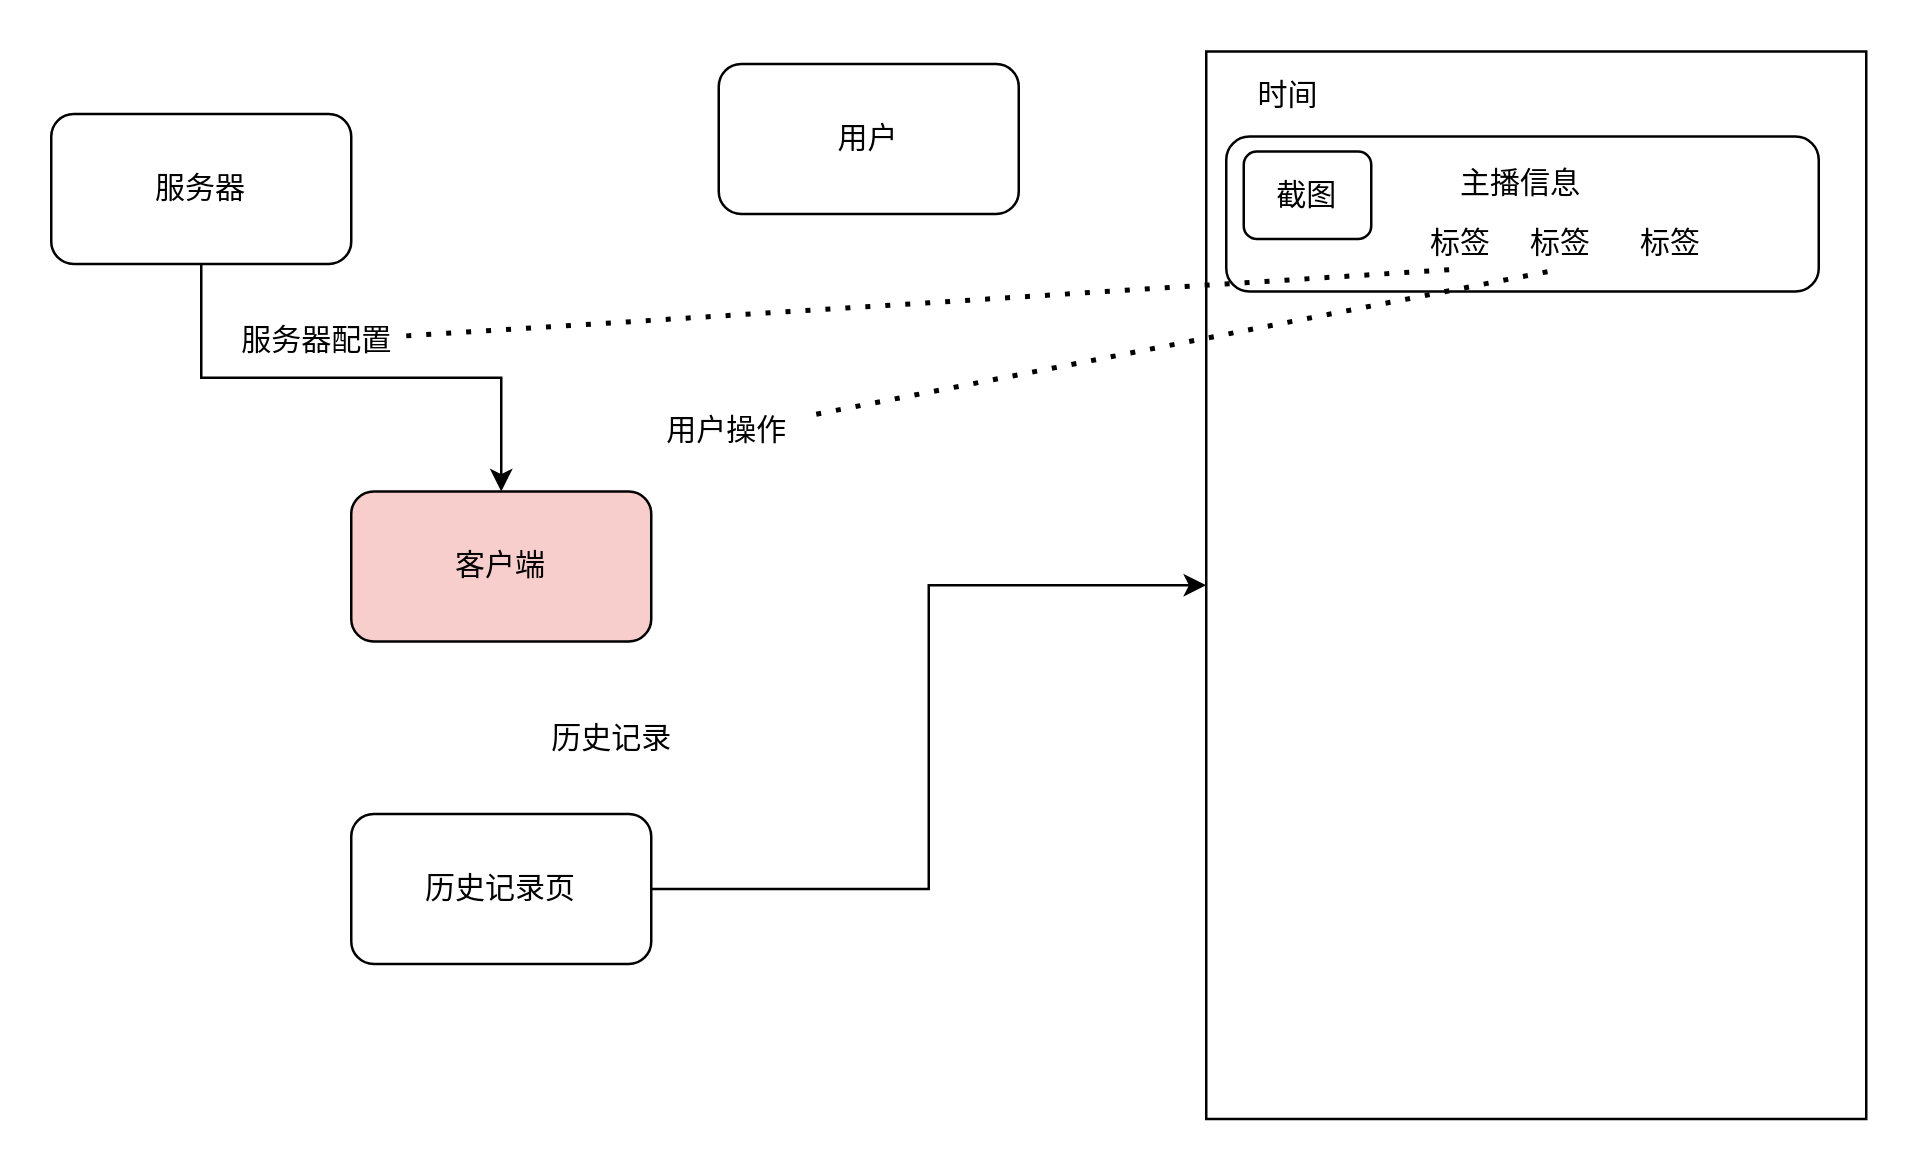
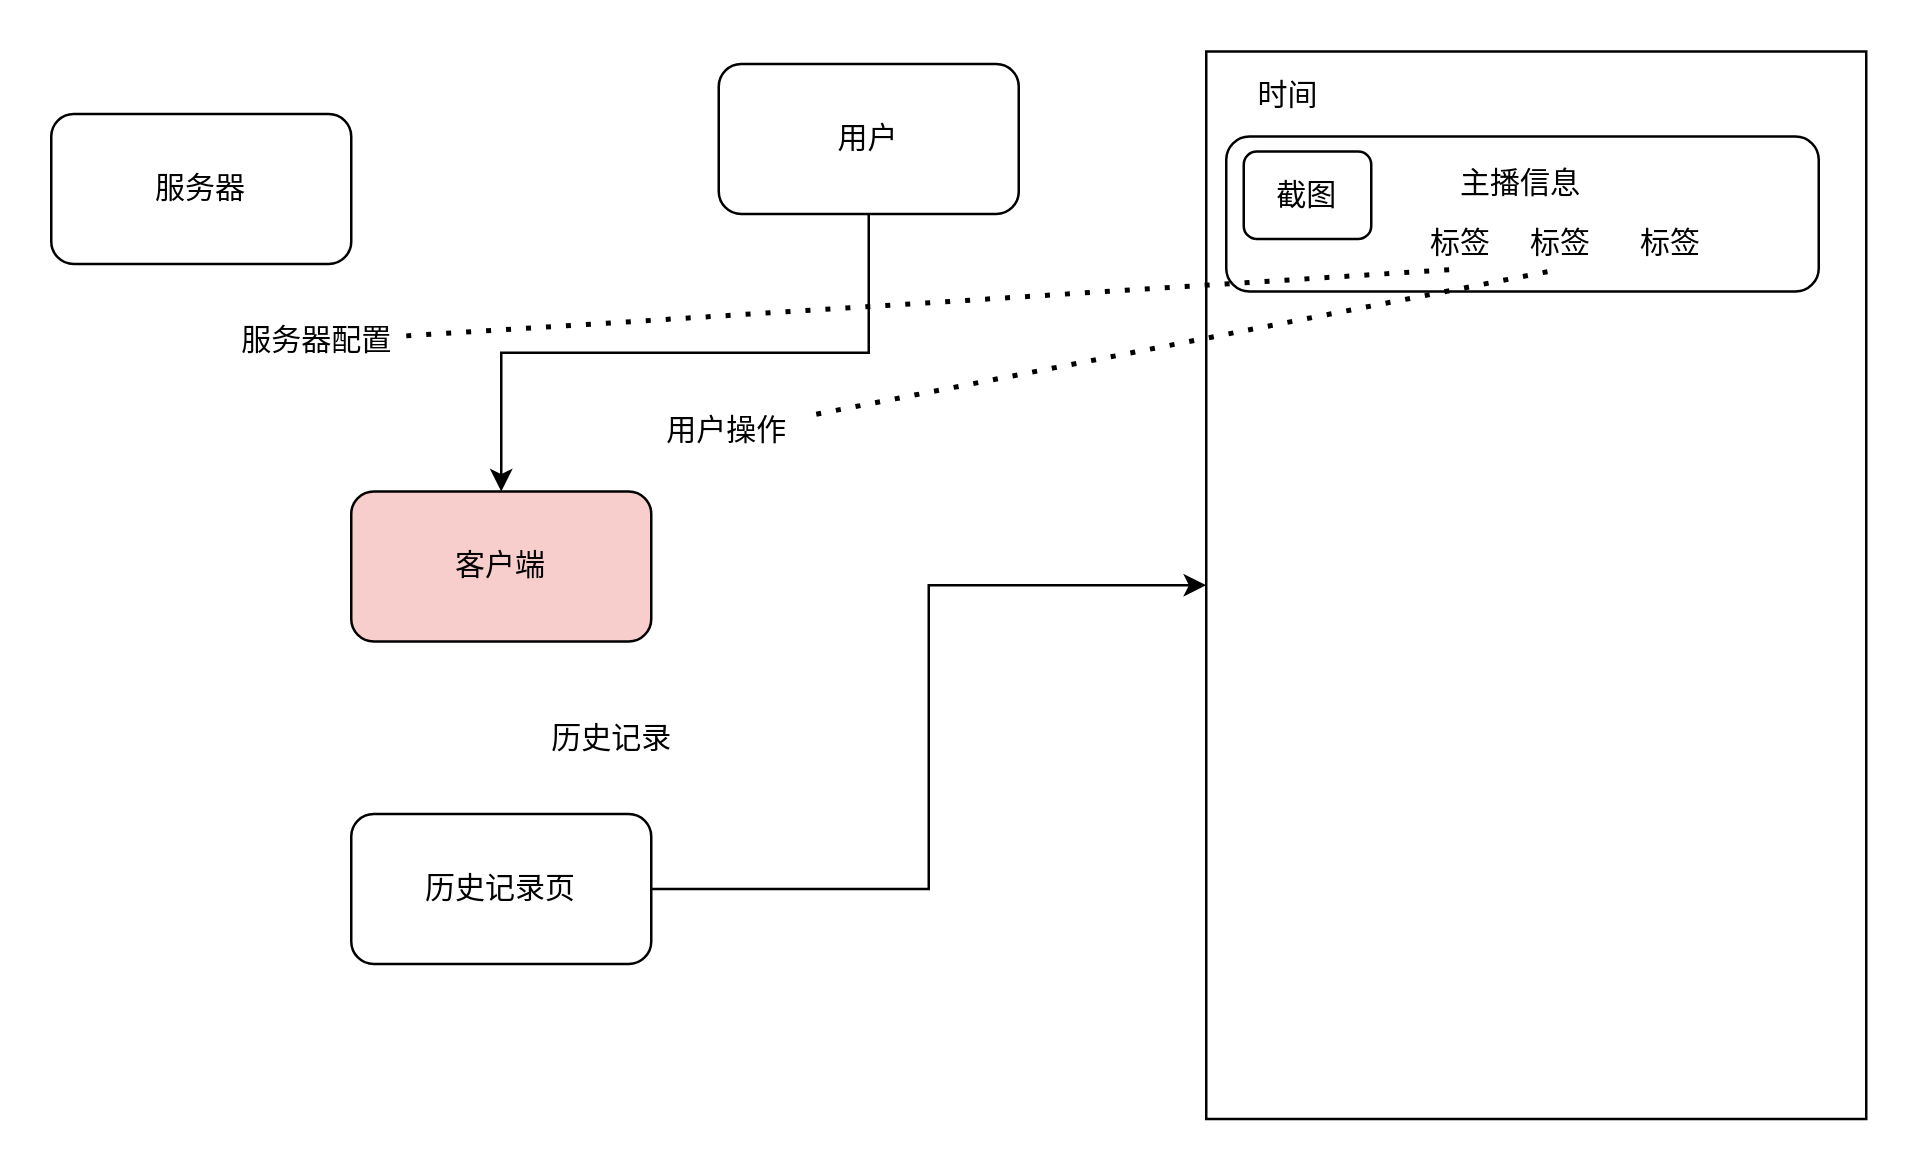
none -> (697, 353)
(292, 378) -> none
